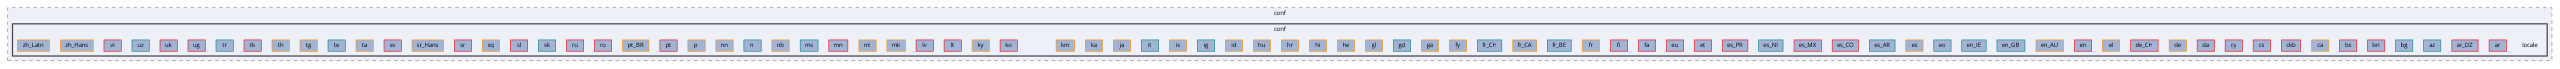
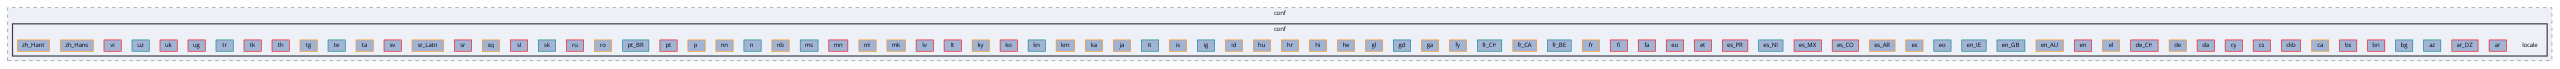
(33, 46) -> (33, 46)
(281, 46) -> (281, 46)
(428, 46) -> (428, 46)
(603, 46) -> (603, 46)
(636, 46) -> (636, 46)
none -> (1037, 46)
(1882, 46) -> (1882, 46)
